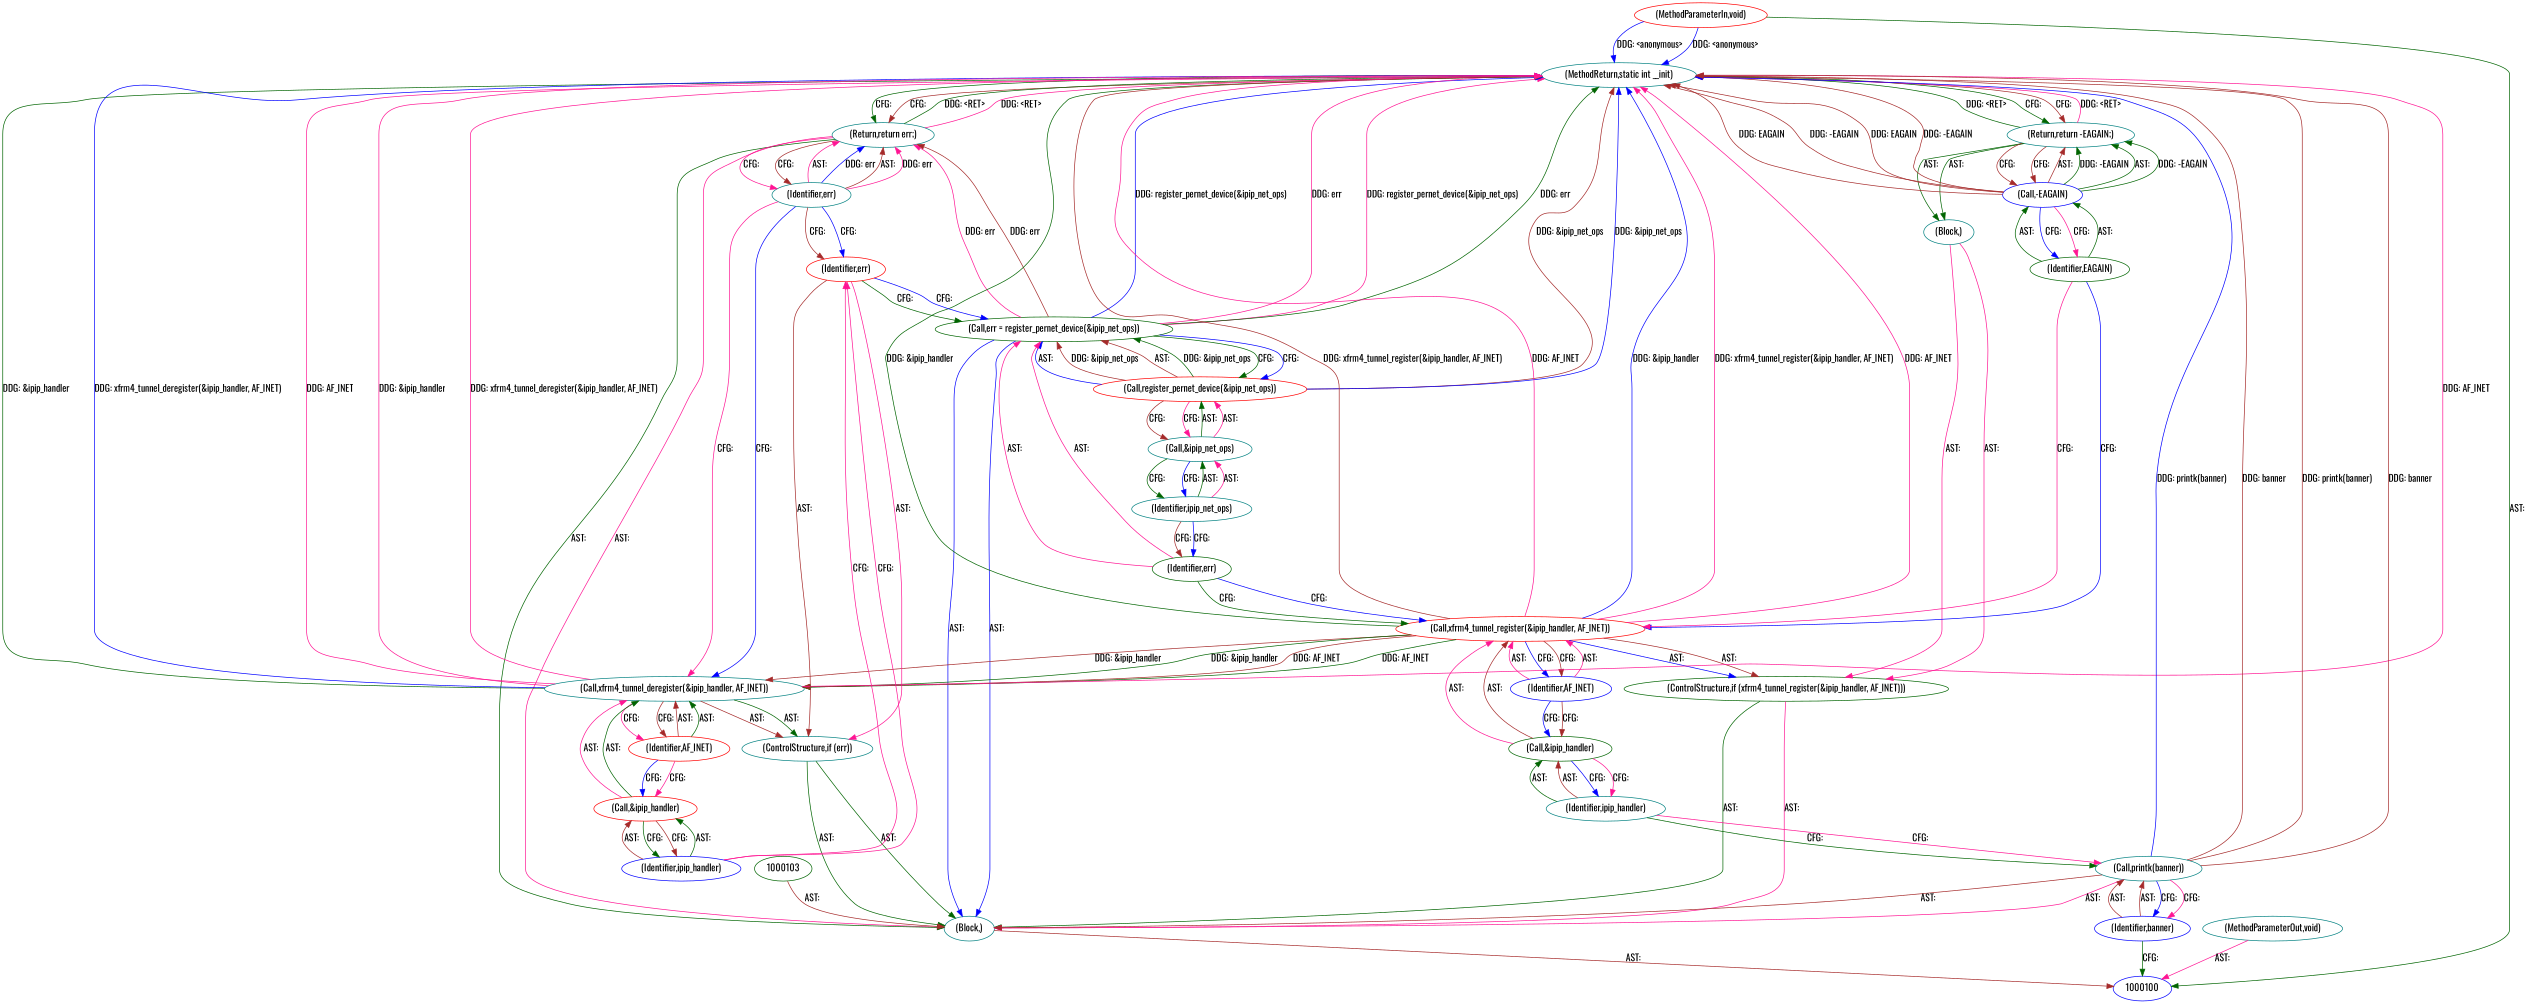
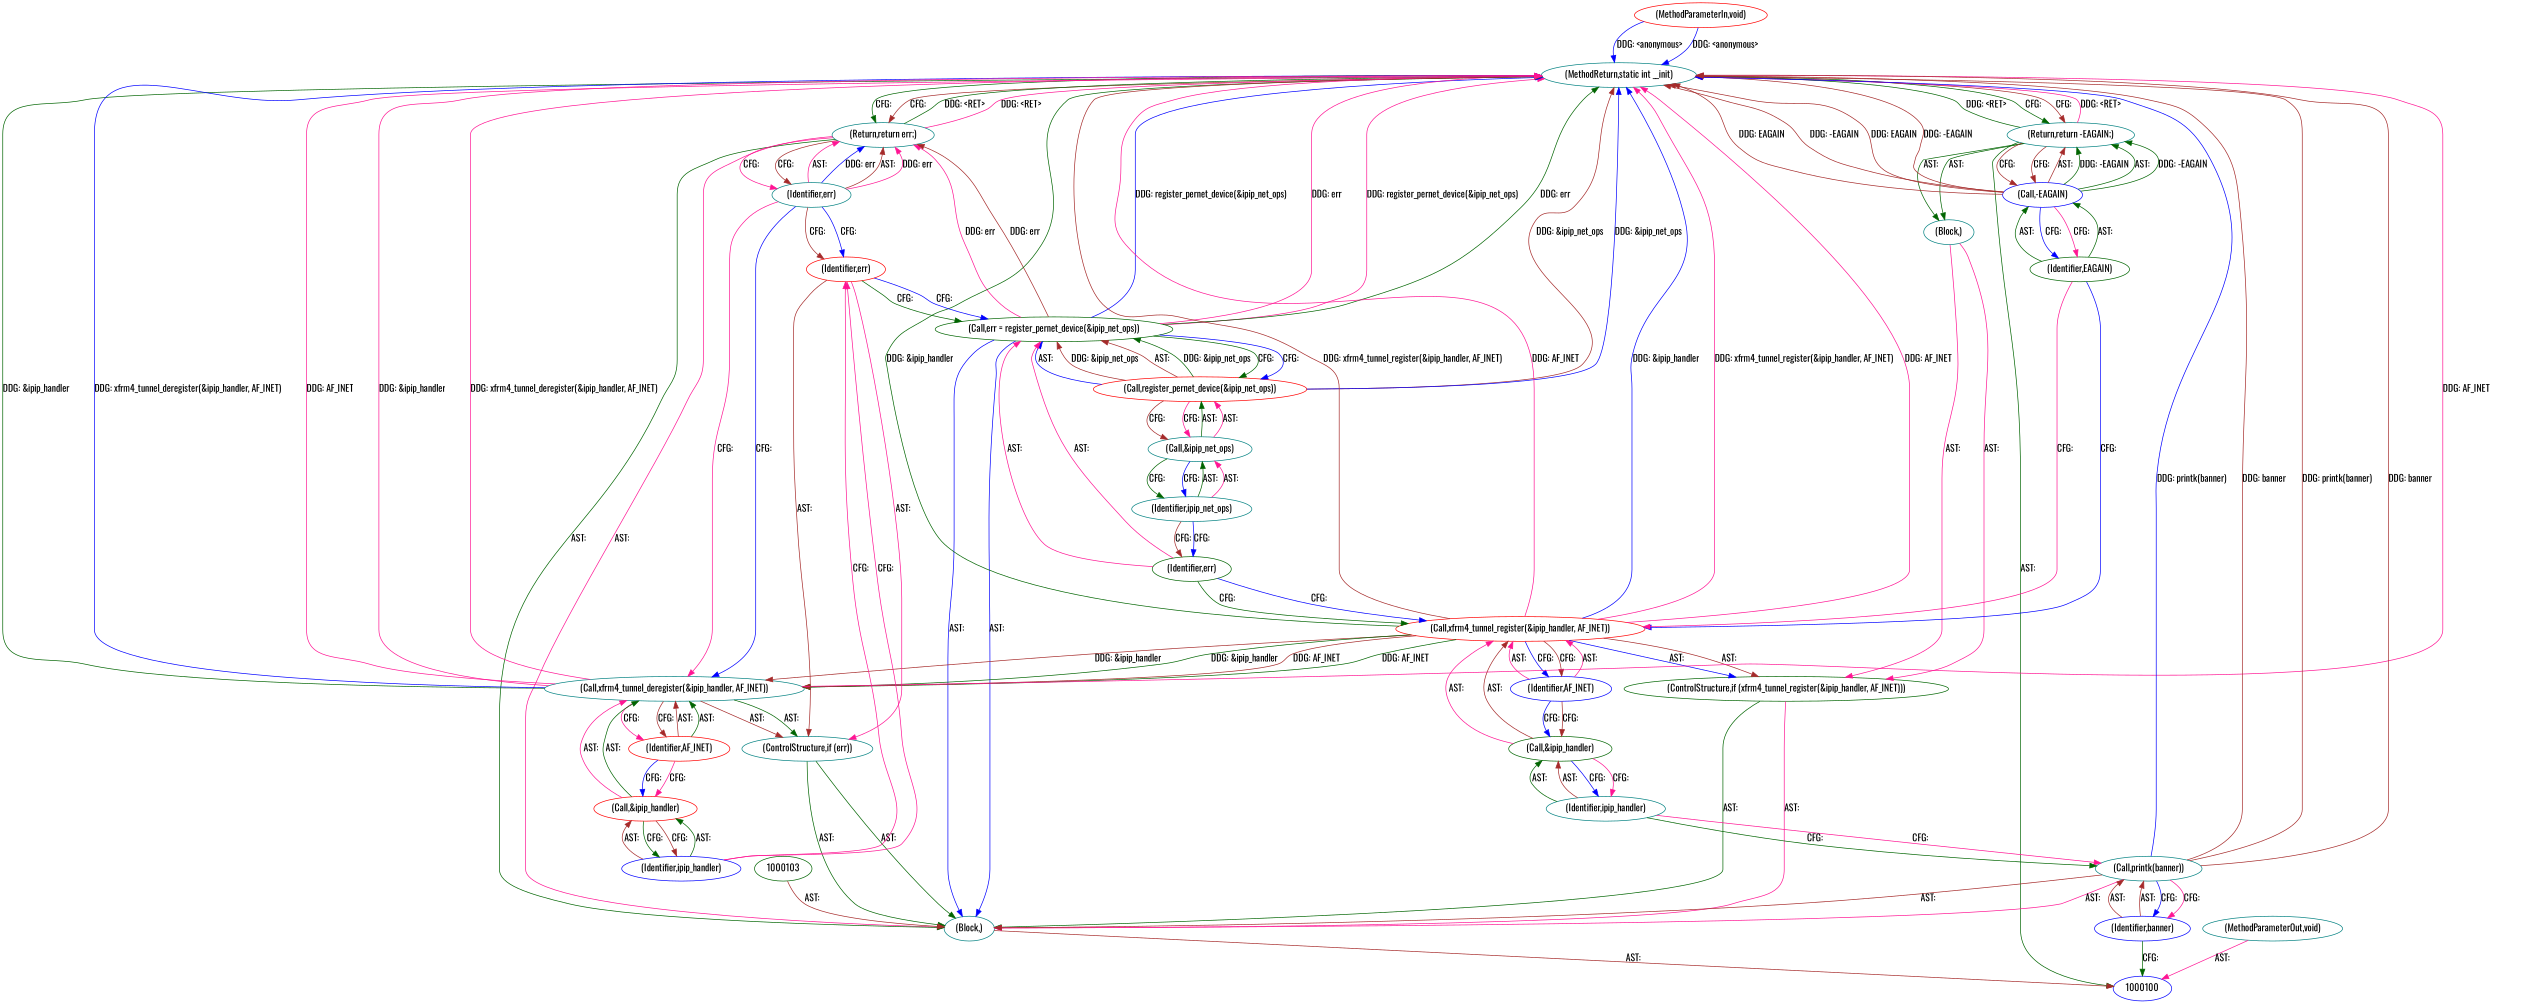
(2510, 298) -> (2021, 584)
